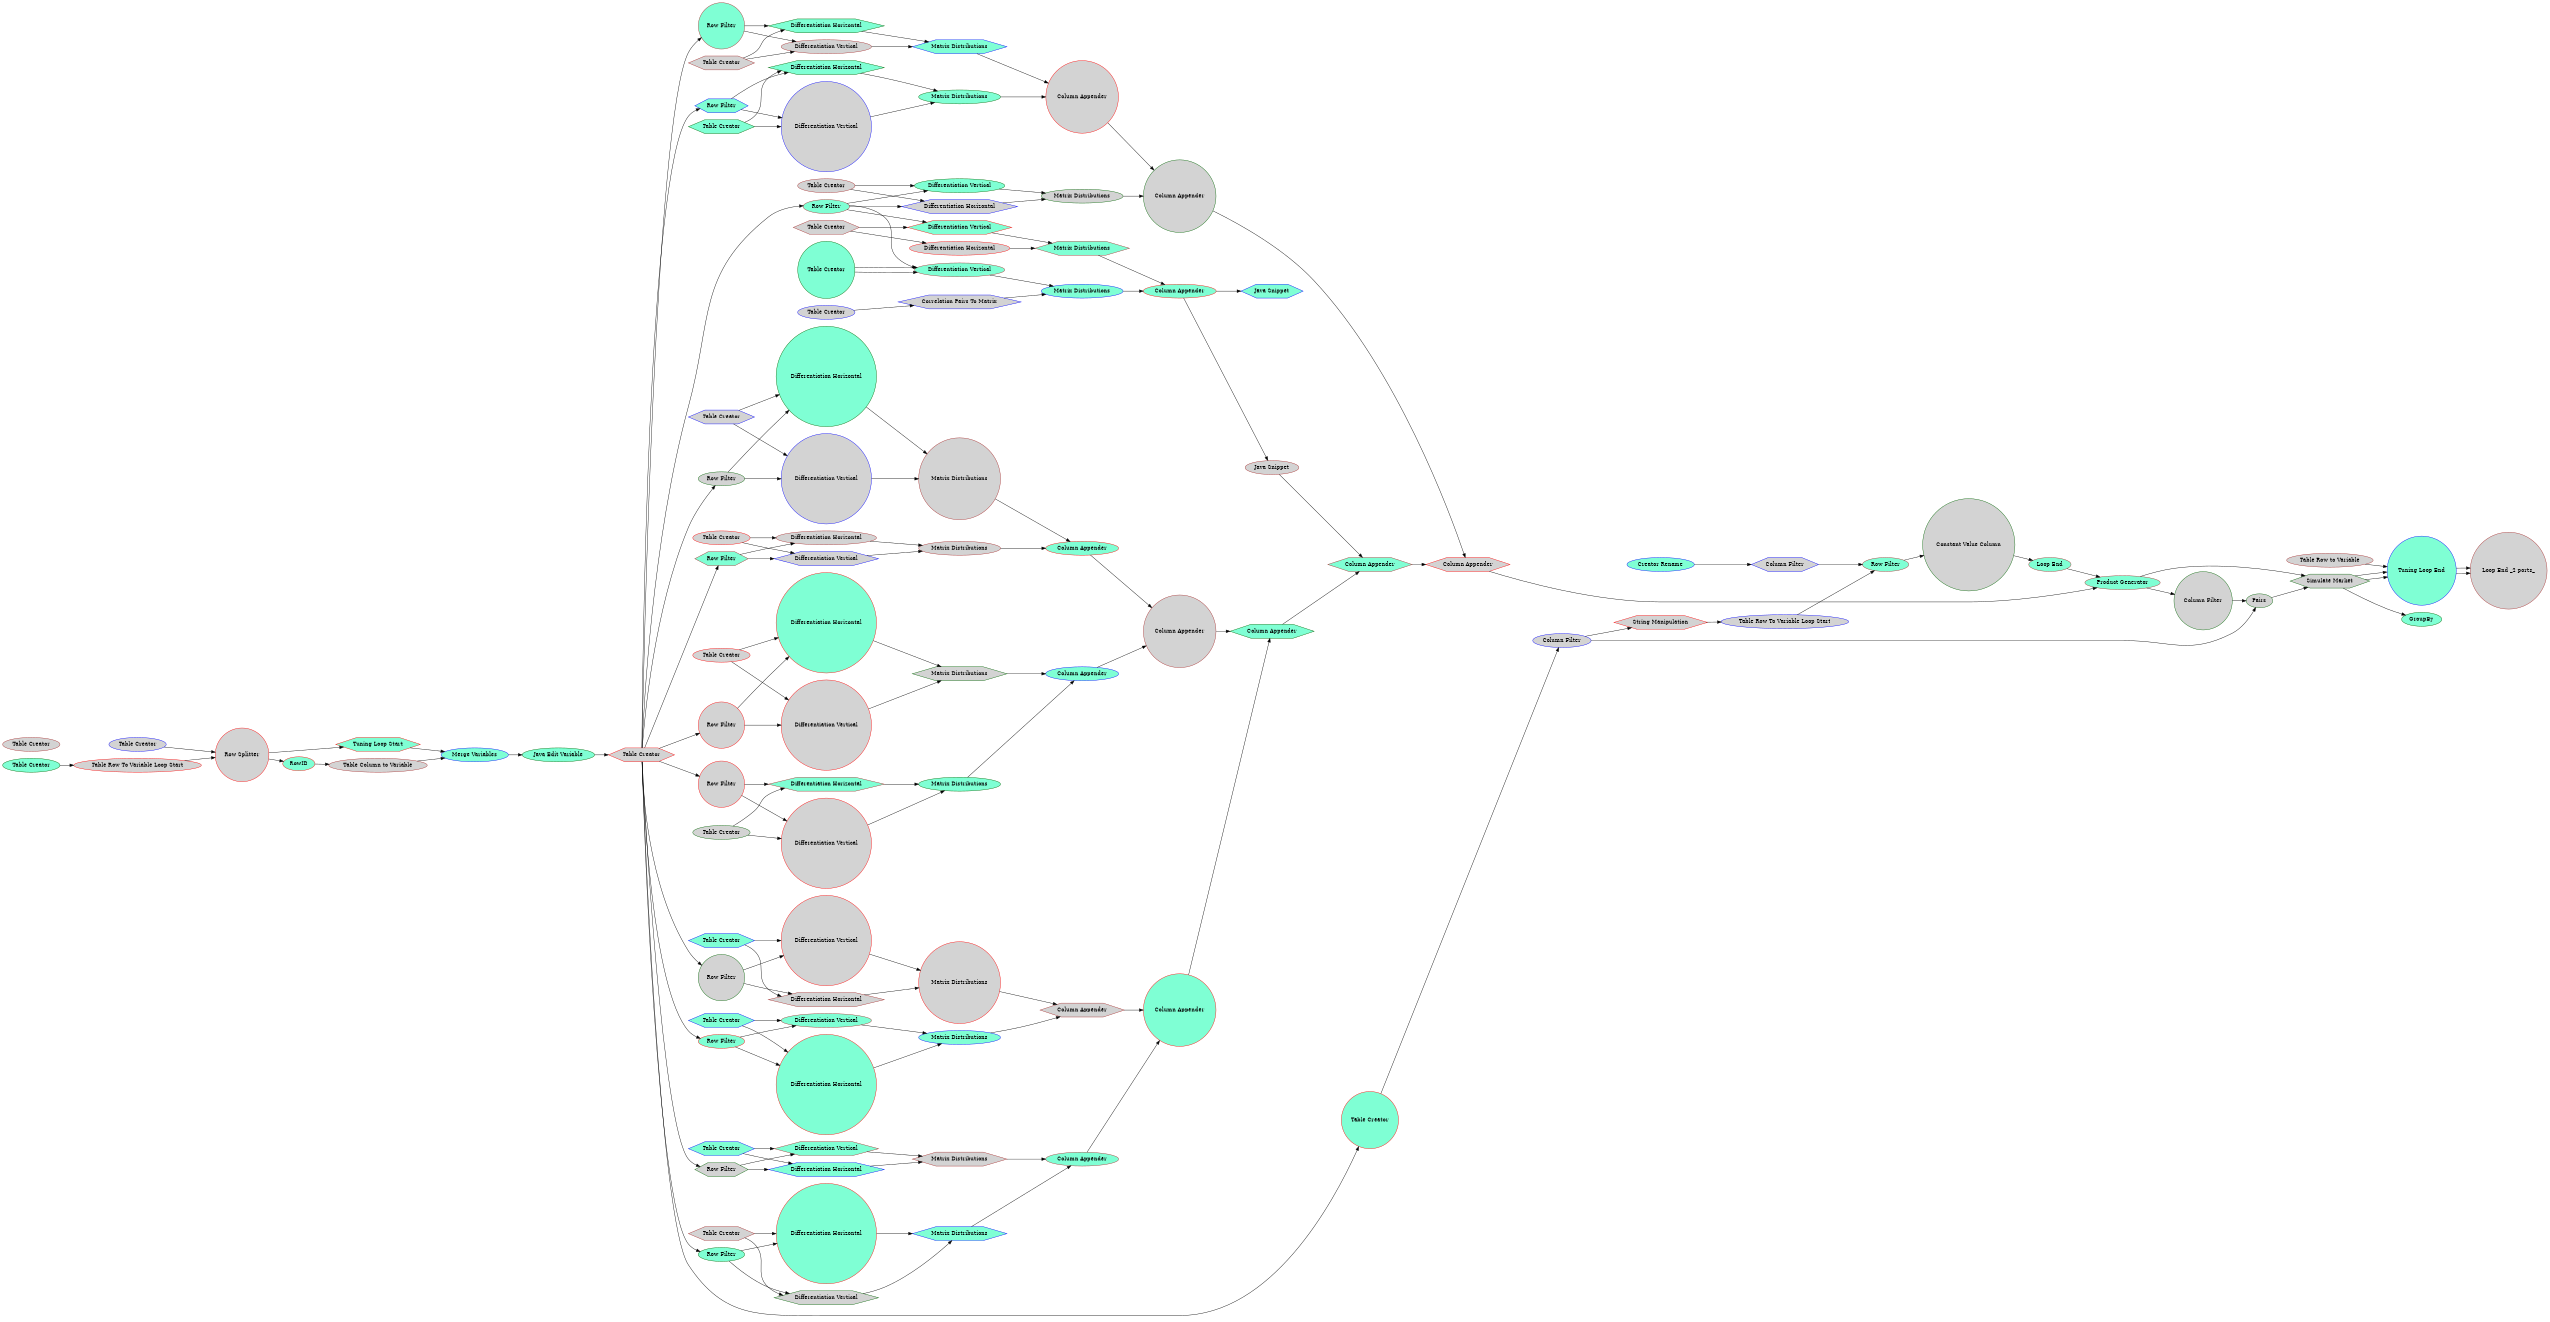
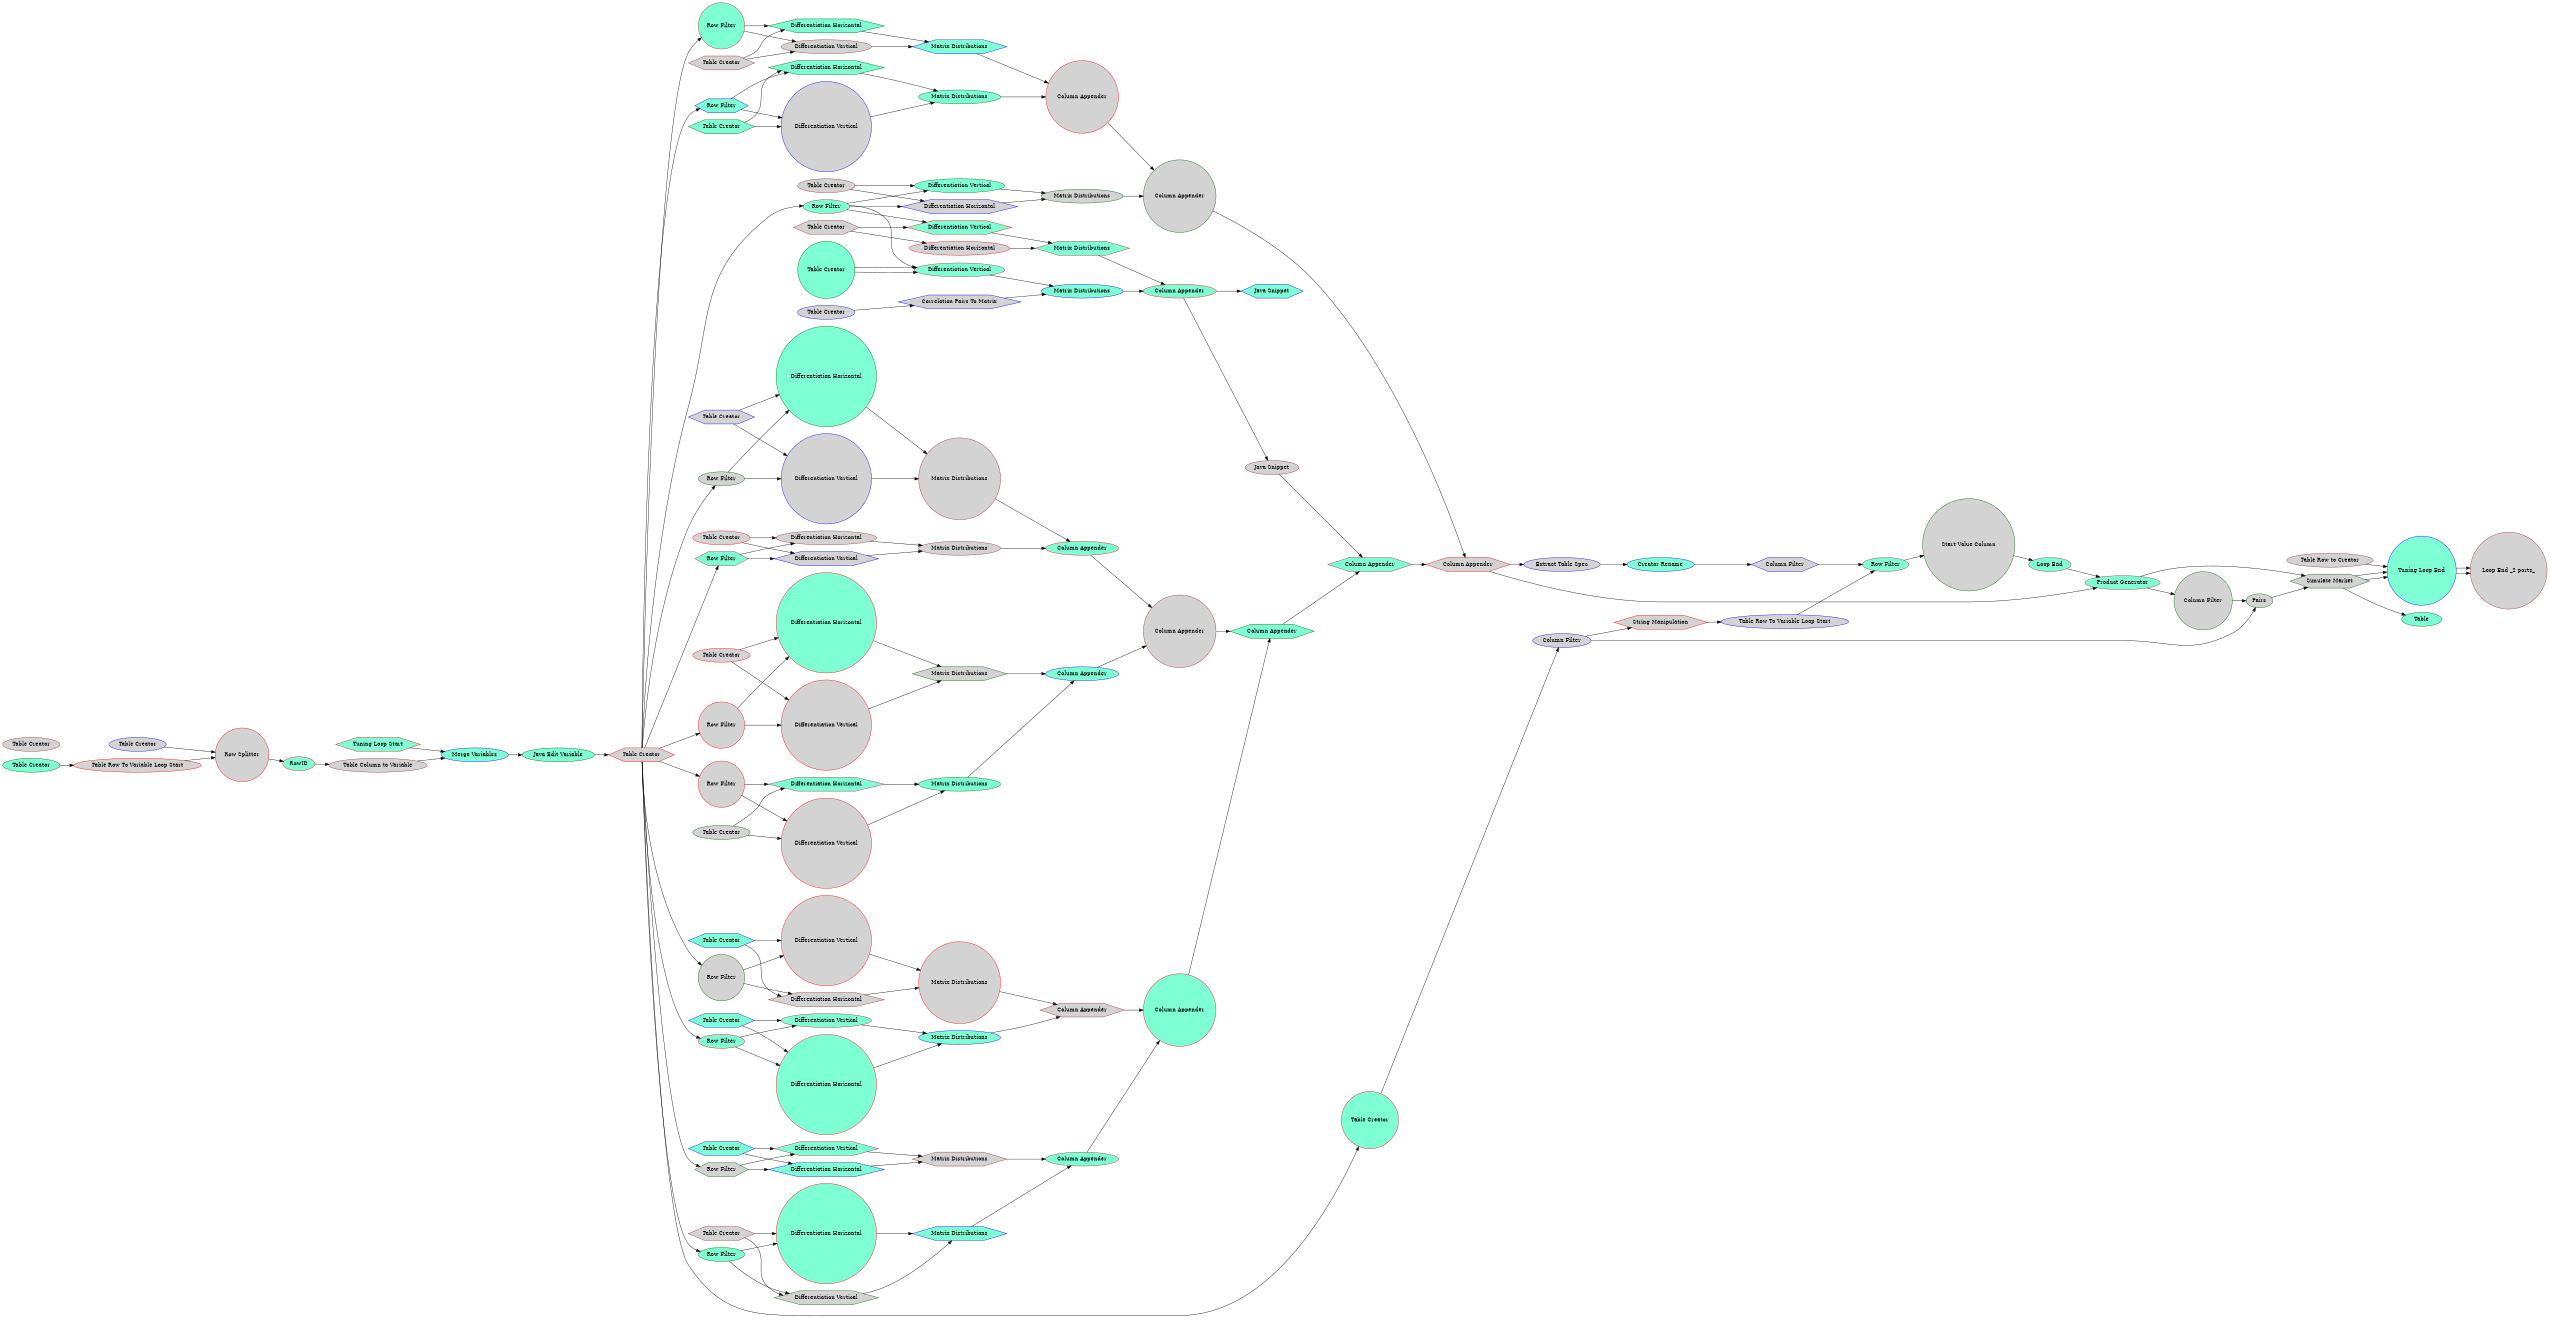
(1969, 545) -> (1969, 545)
(2330, 560) -> (2330, 560)
none -> (1562, 564)
(2422, 619) -> (2422, 619)
(304, 750) -> none
